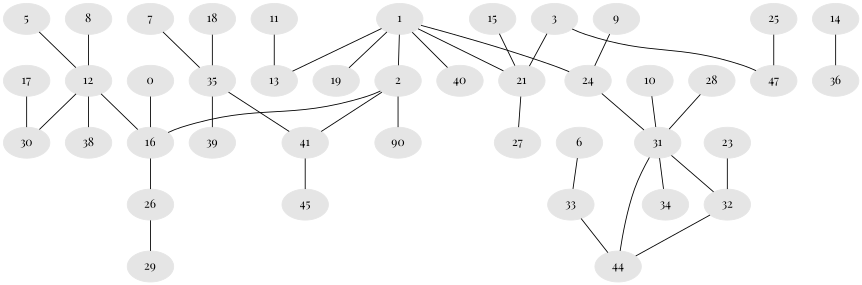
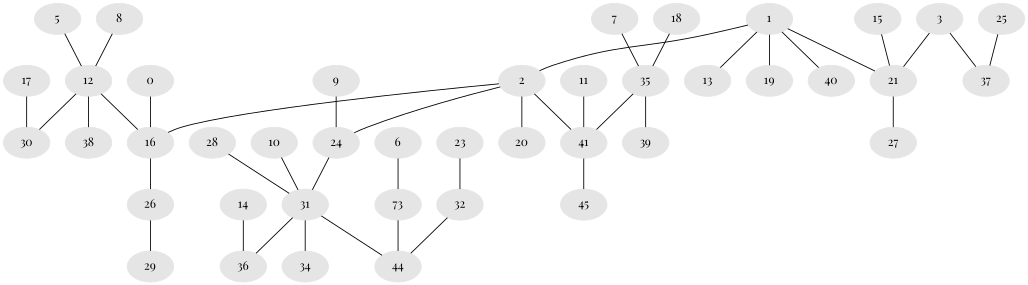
(496, 47) -> (426, 107)
(274, 50) -> (584, 112)
(774, 81) -> (986, 81)
(398, 143) -> (522, 143)
(693, 174) -> (274, 235)
(571, 205) -> (398, 205)
